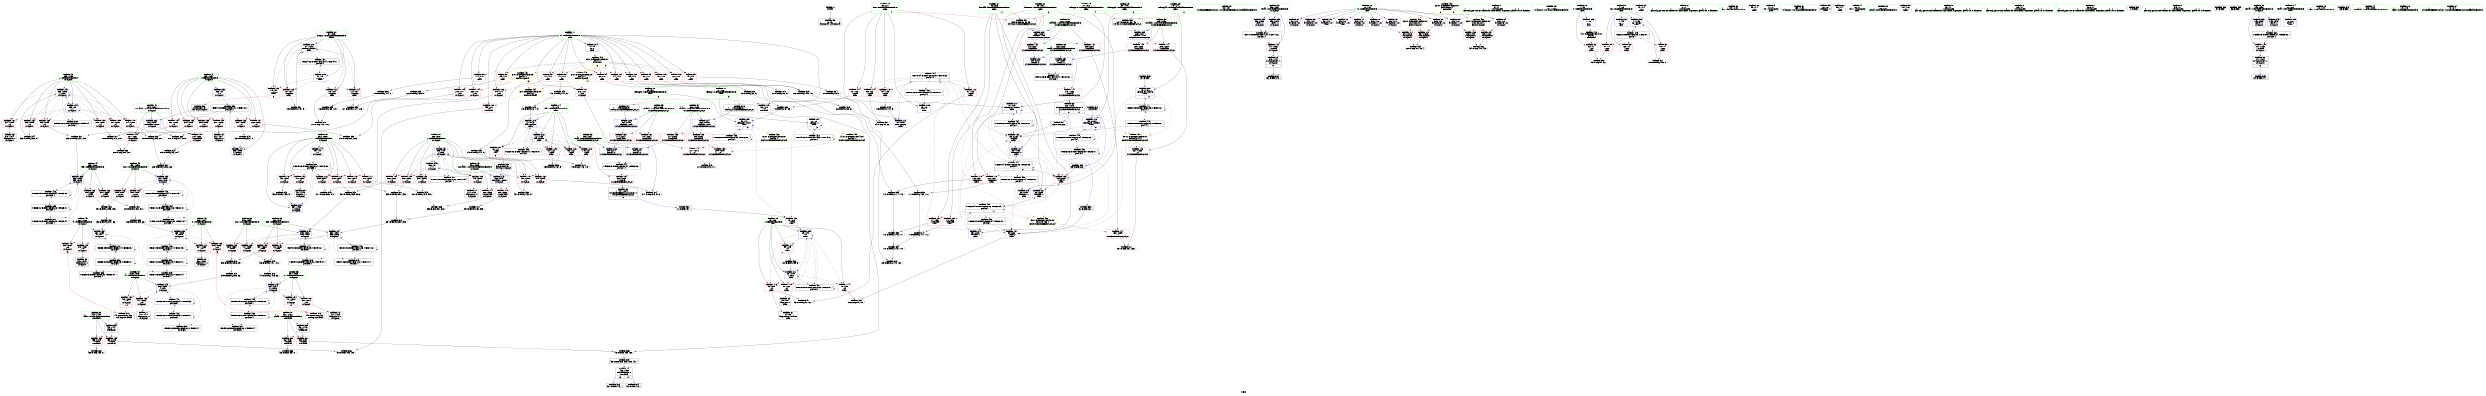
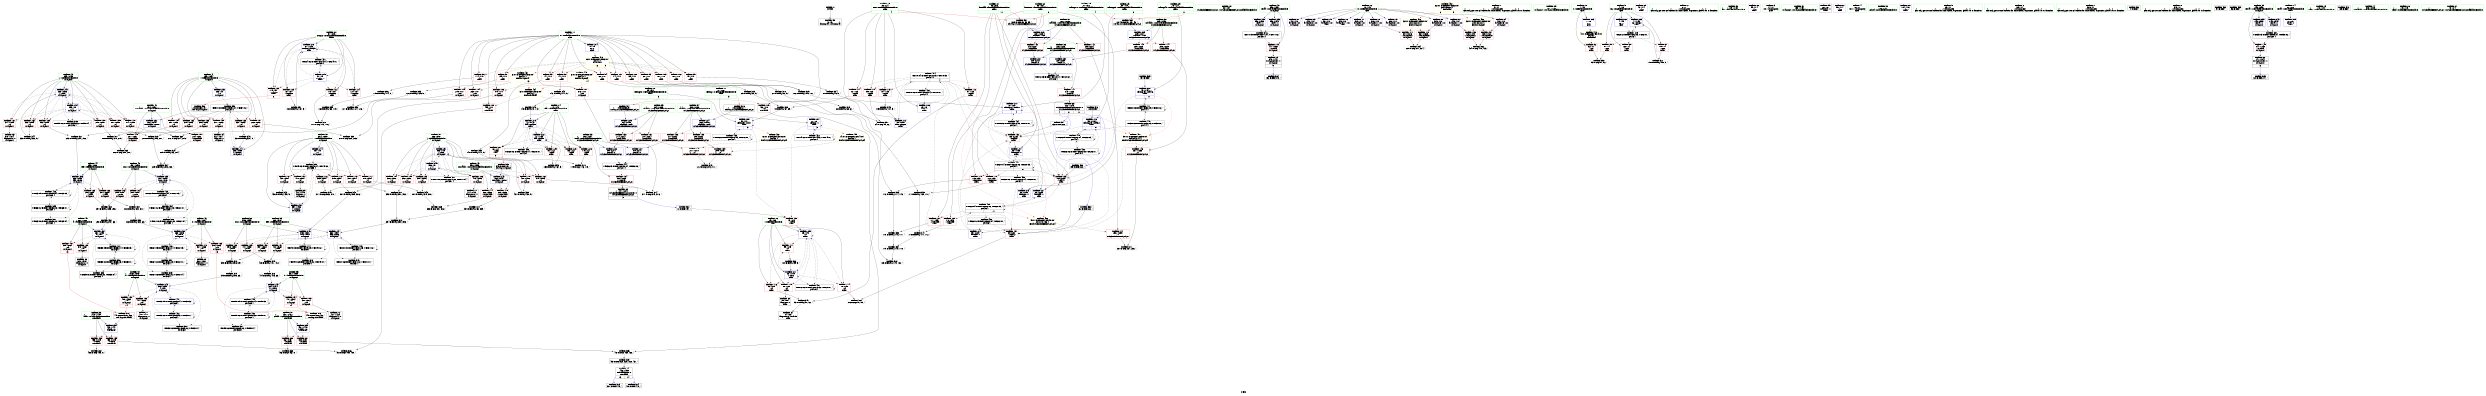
(775, 302) -> (797, 307)
